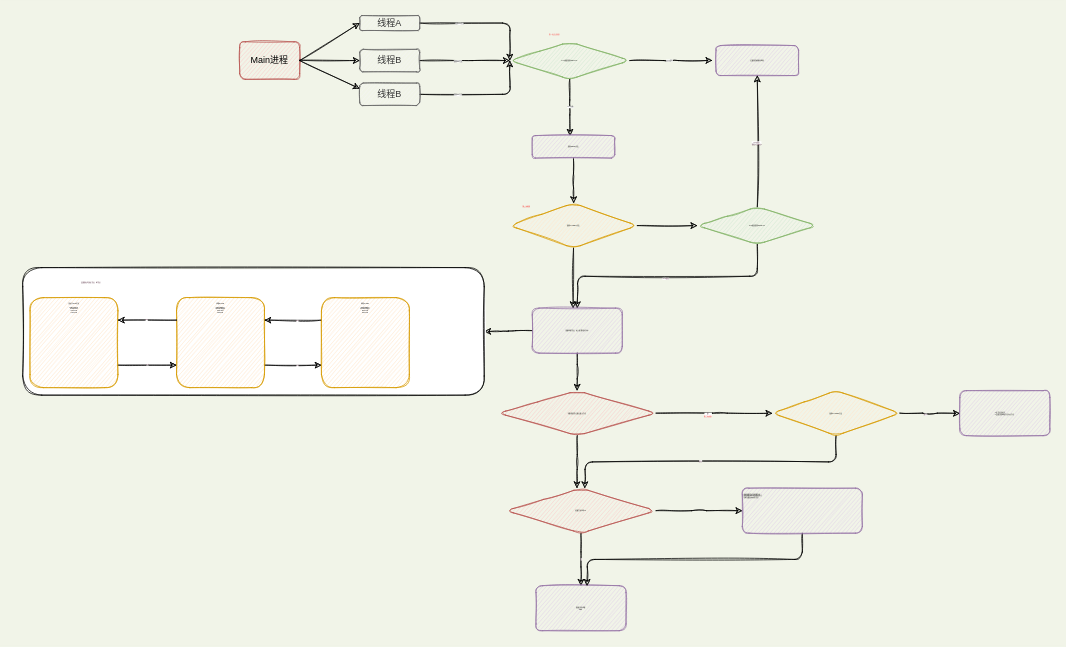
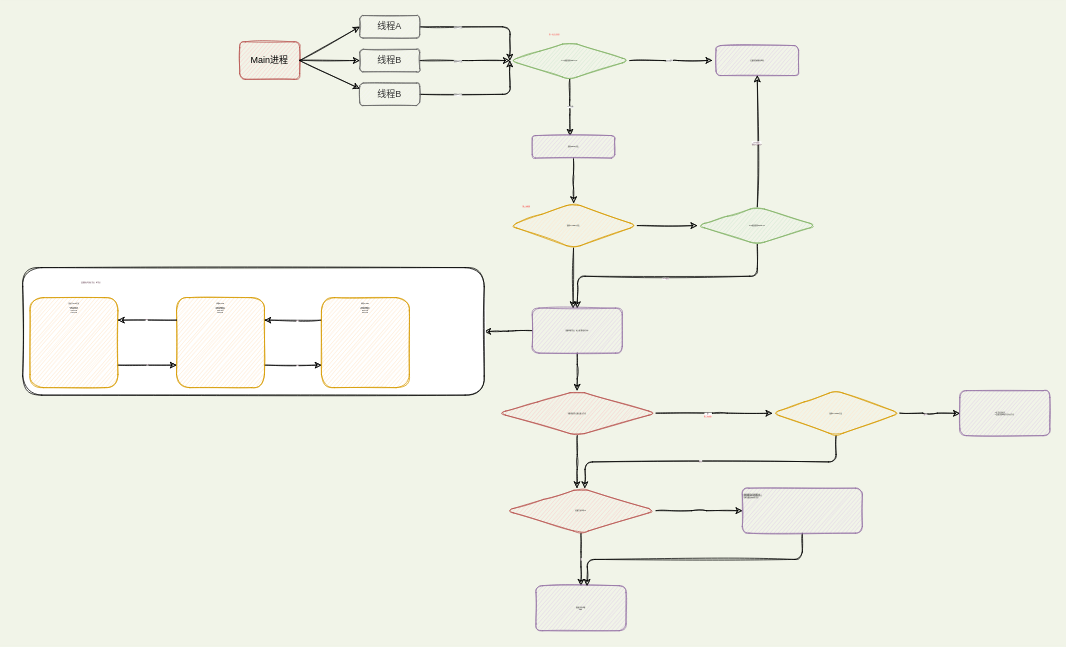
(390, 23) -> (390, 27)
